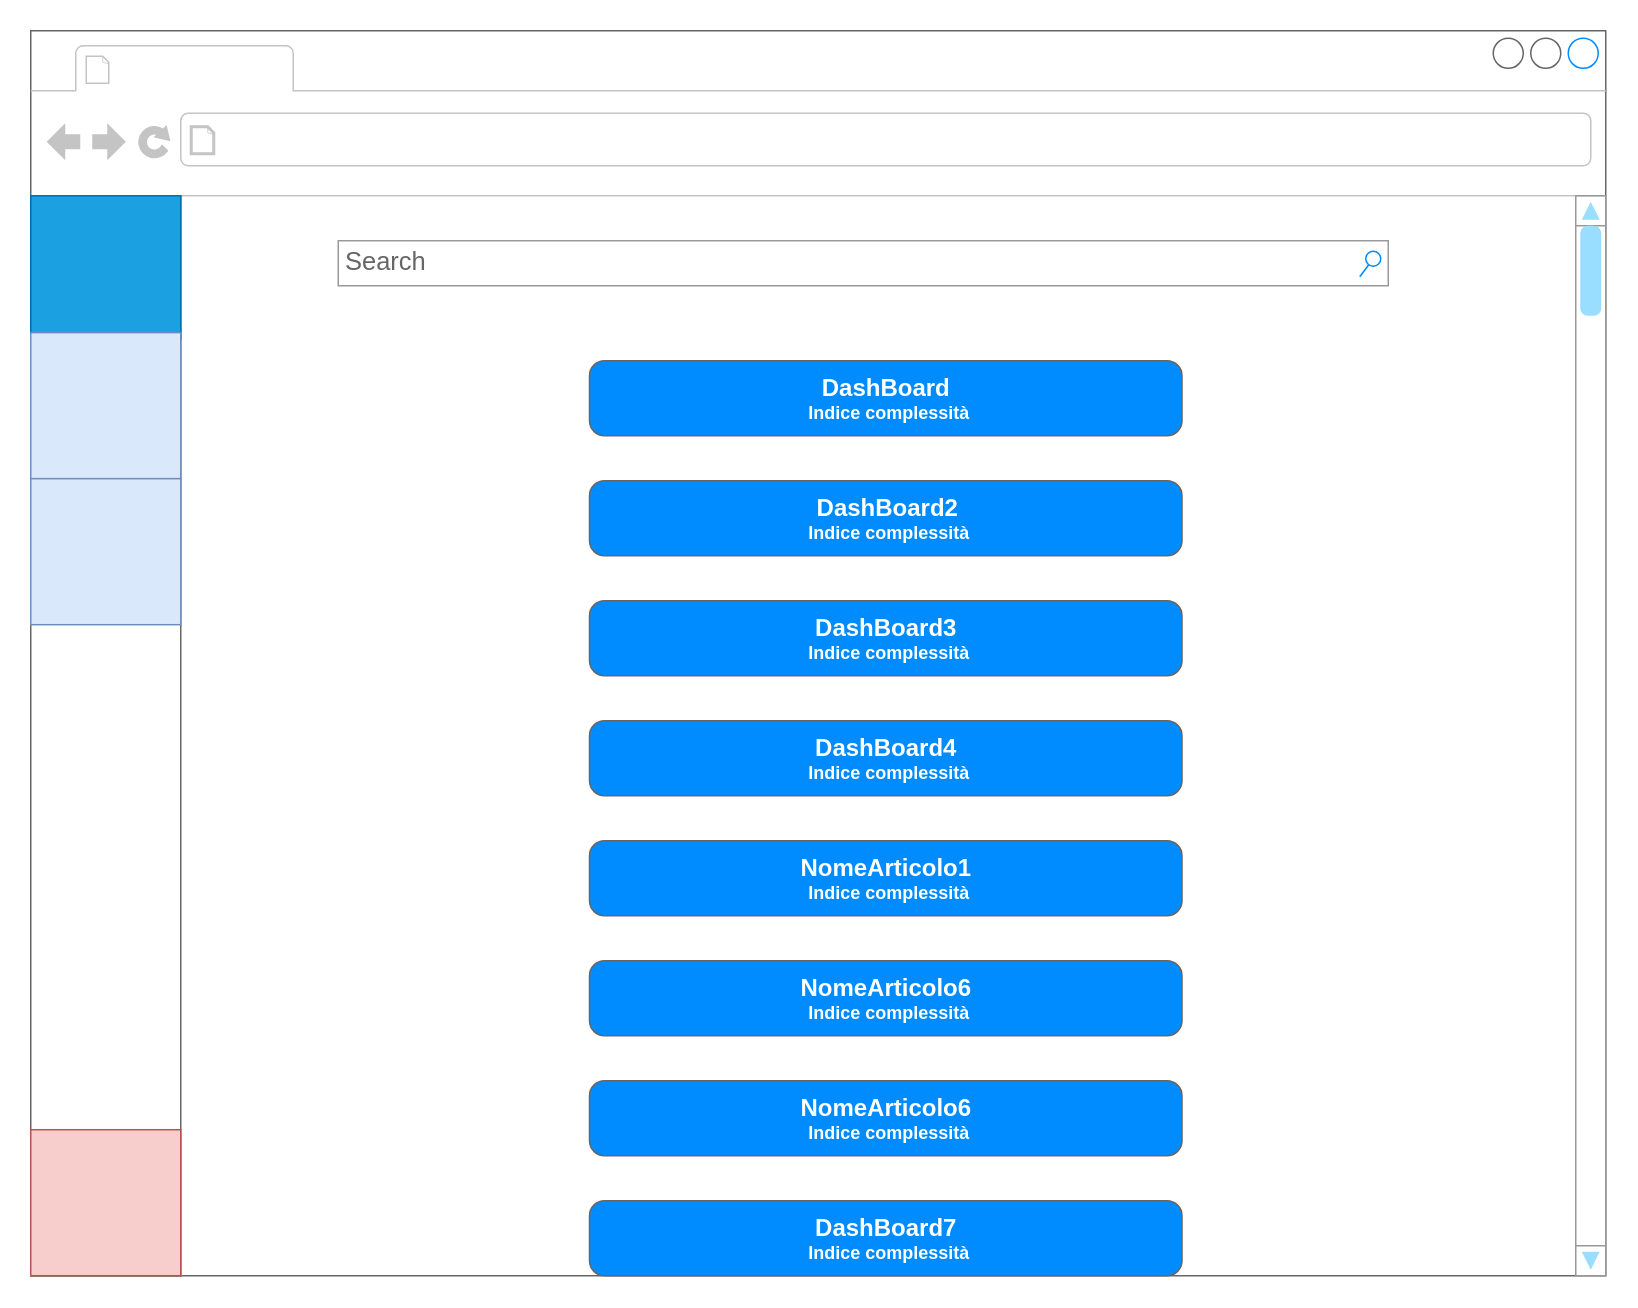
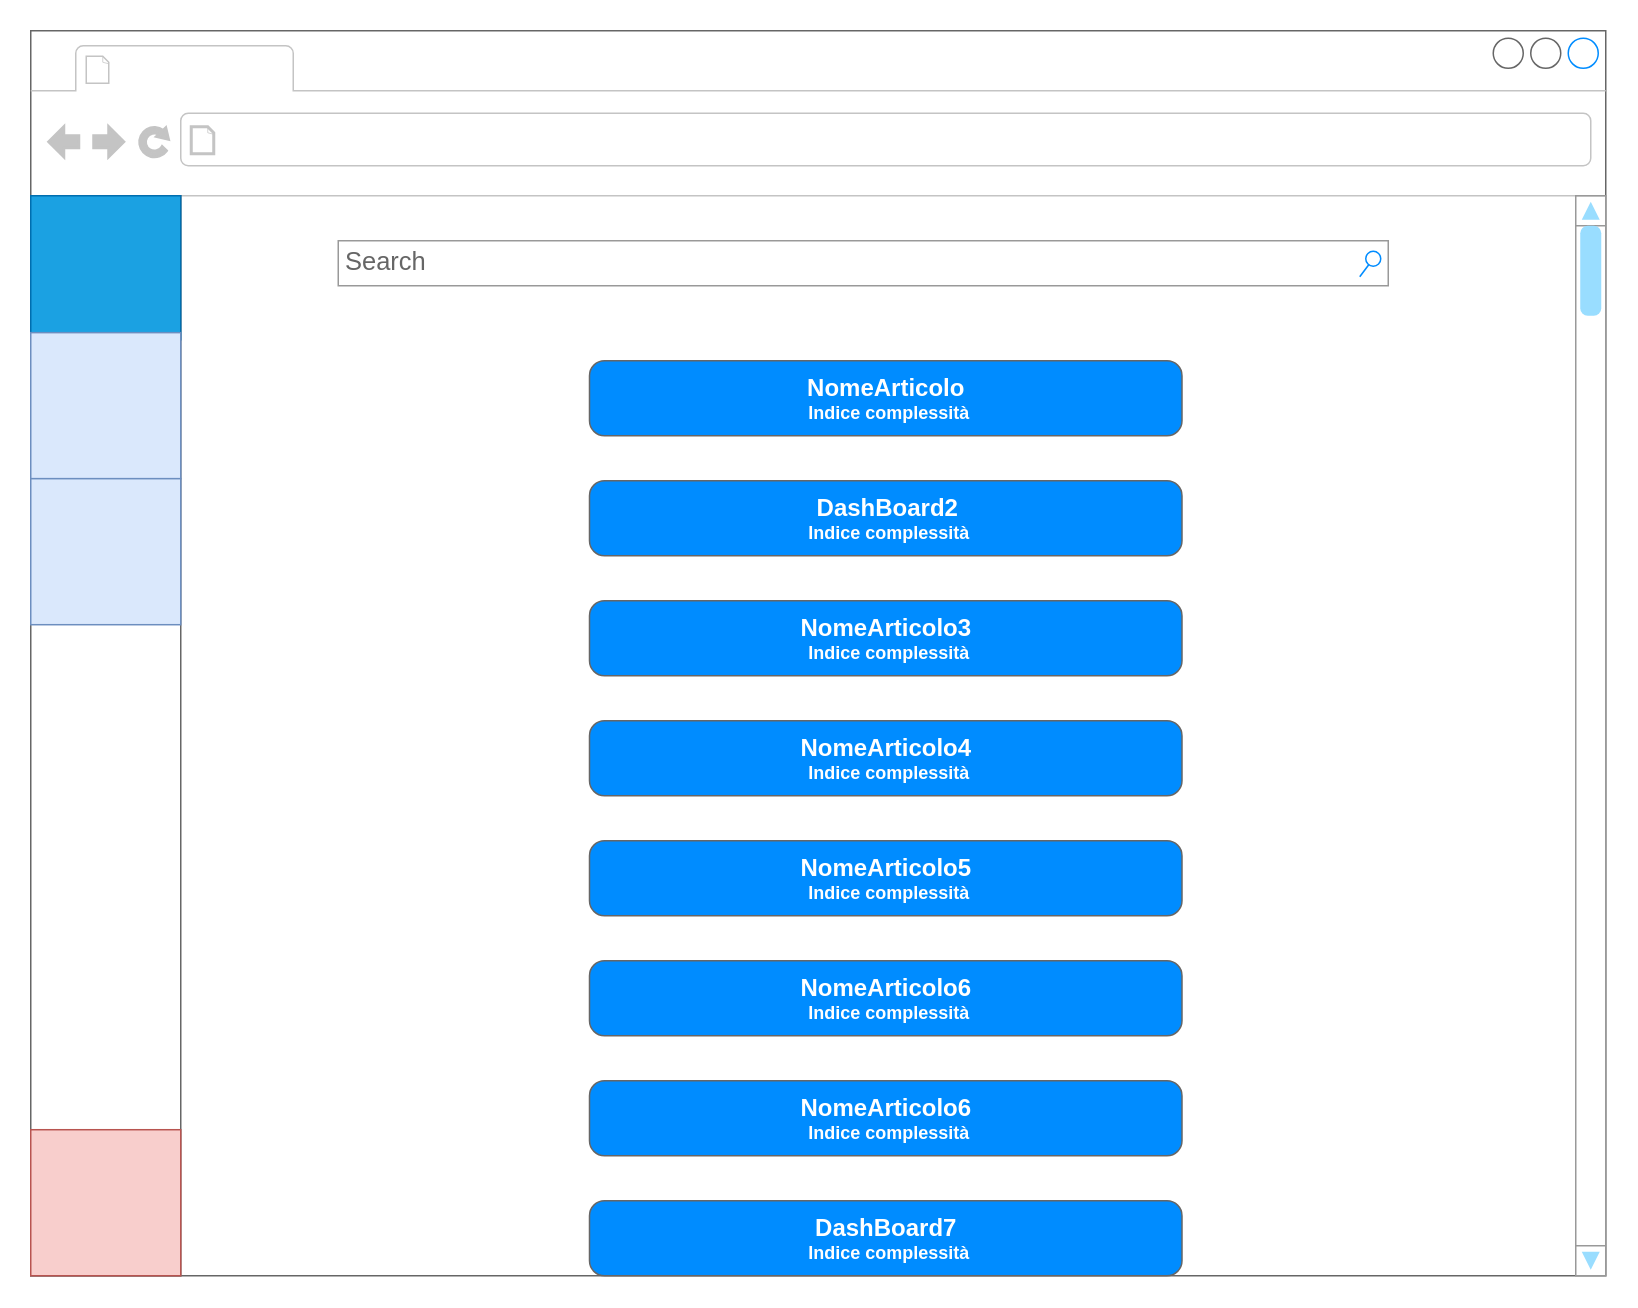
(887, 388) -> (887, 388)
(887, 628) -> (887, 628)
(887, 748) -> (887, 748)
(887, 868) -> (887, 868)
